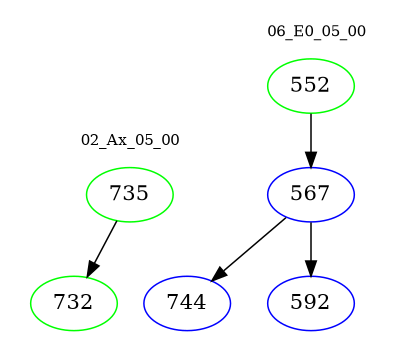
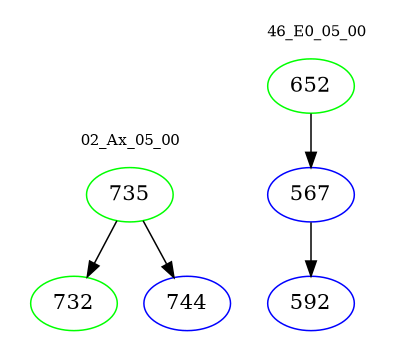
(317, 32) -> (317, 32)
(311, 86) -> (311, 86)
(266, 235) -> (155, 242)
